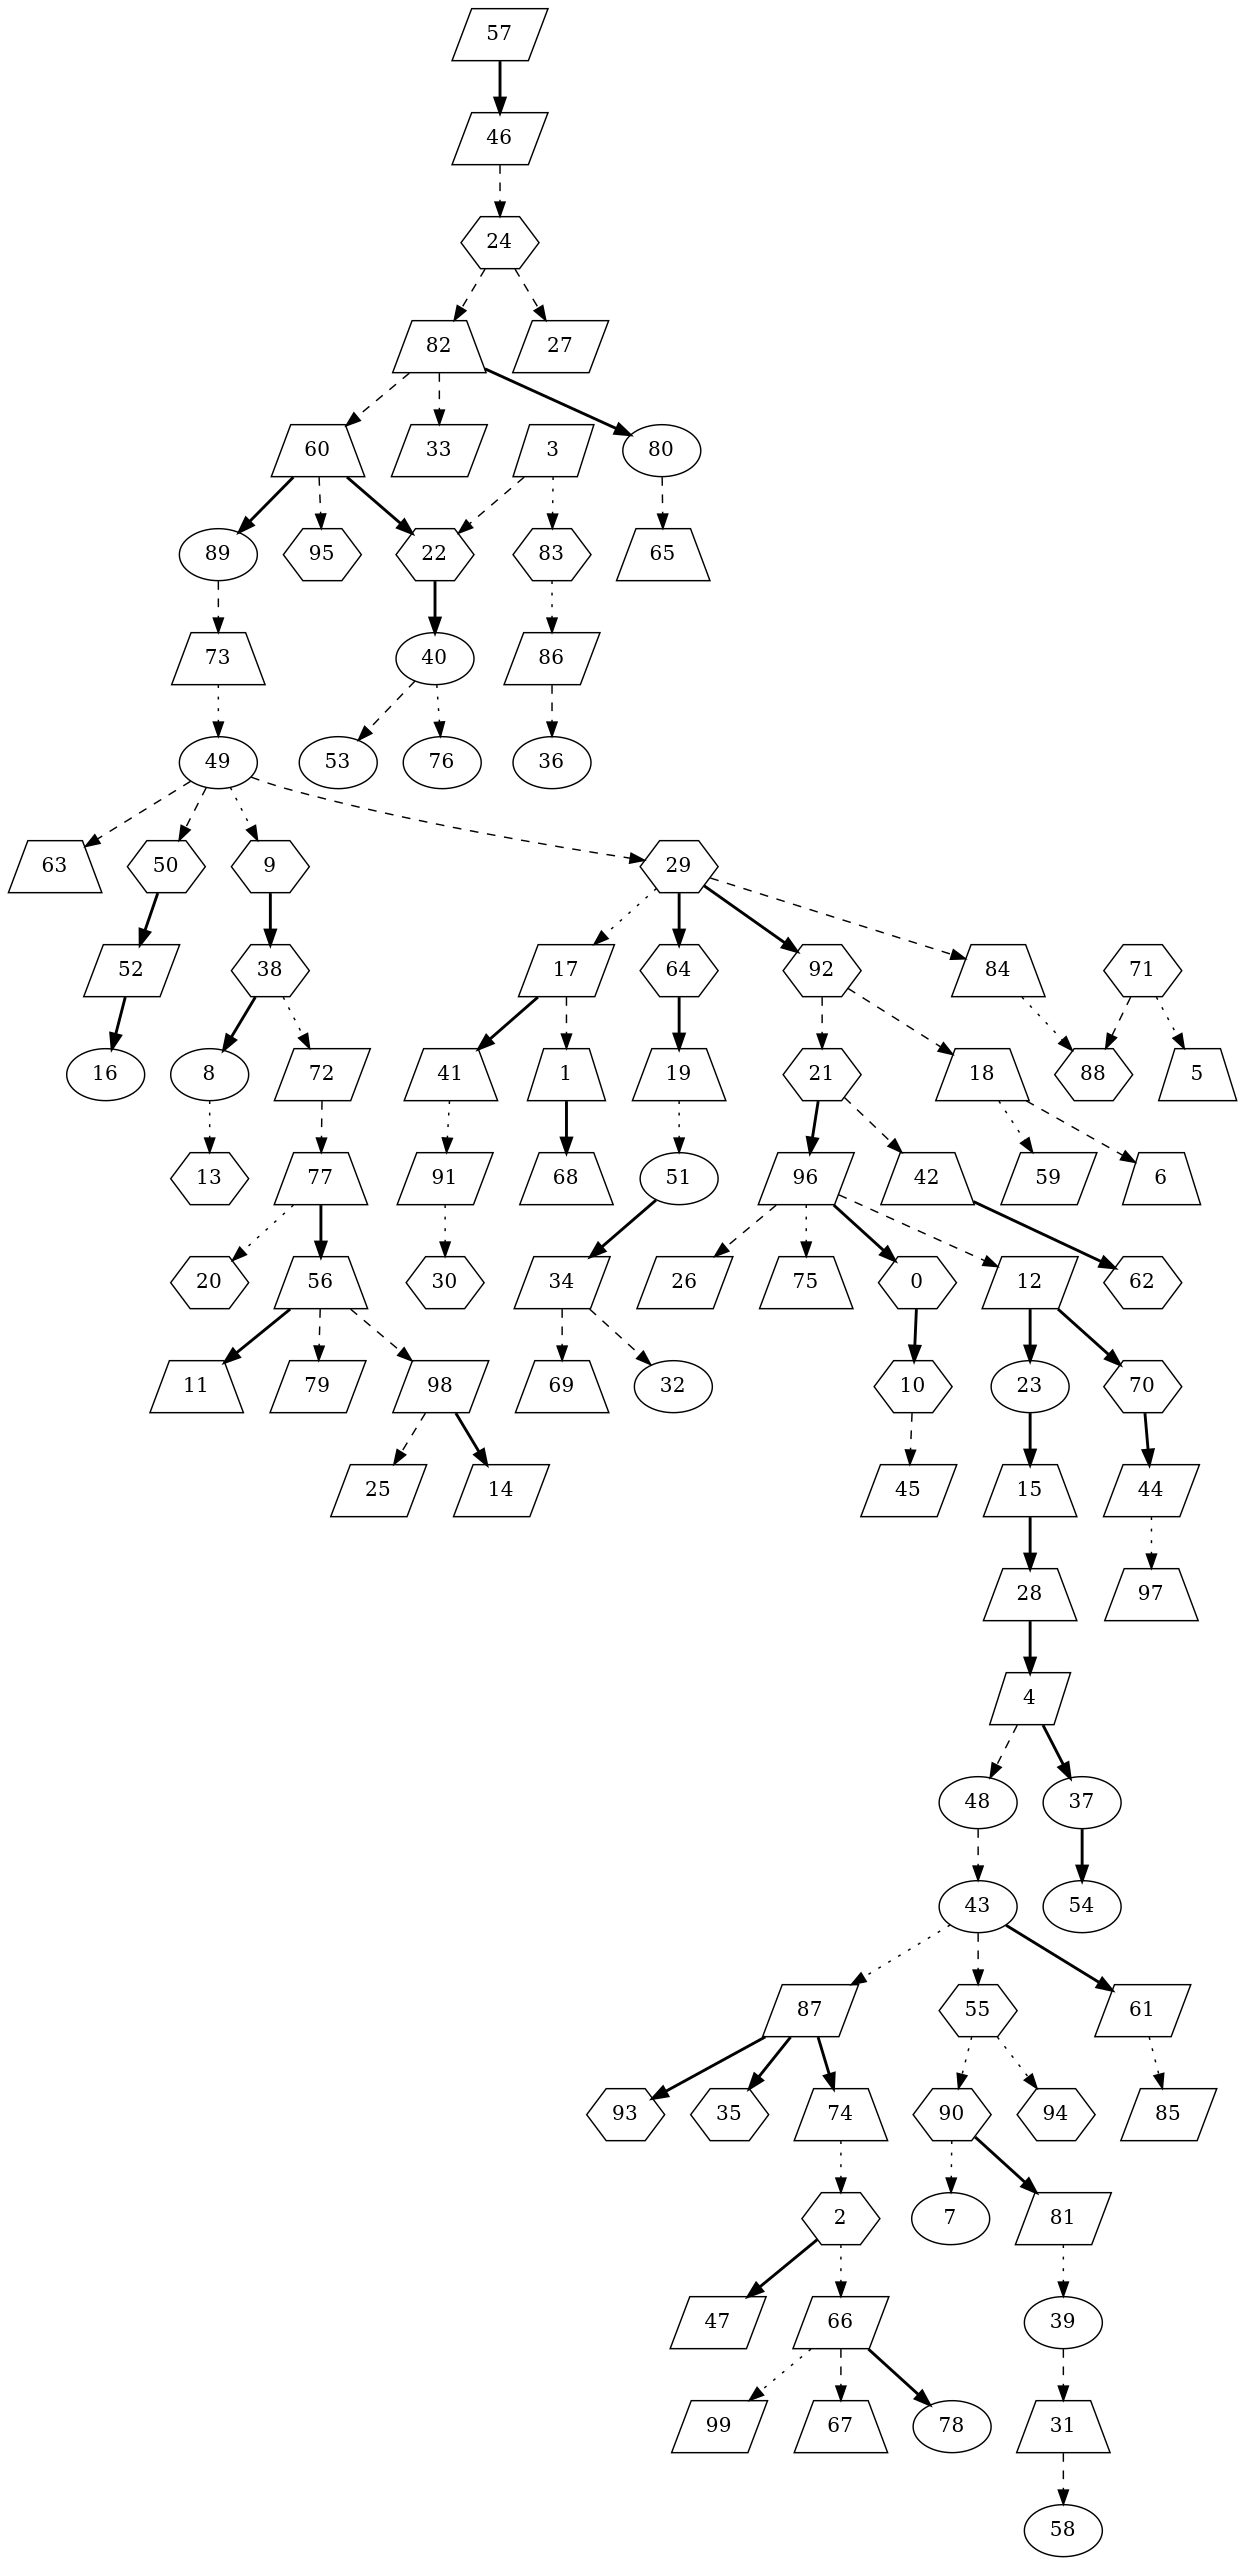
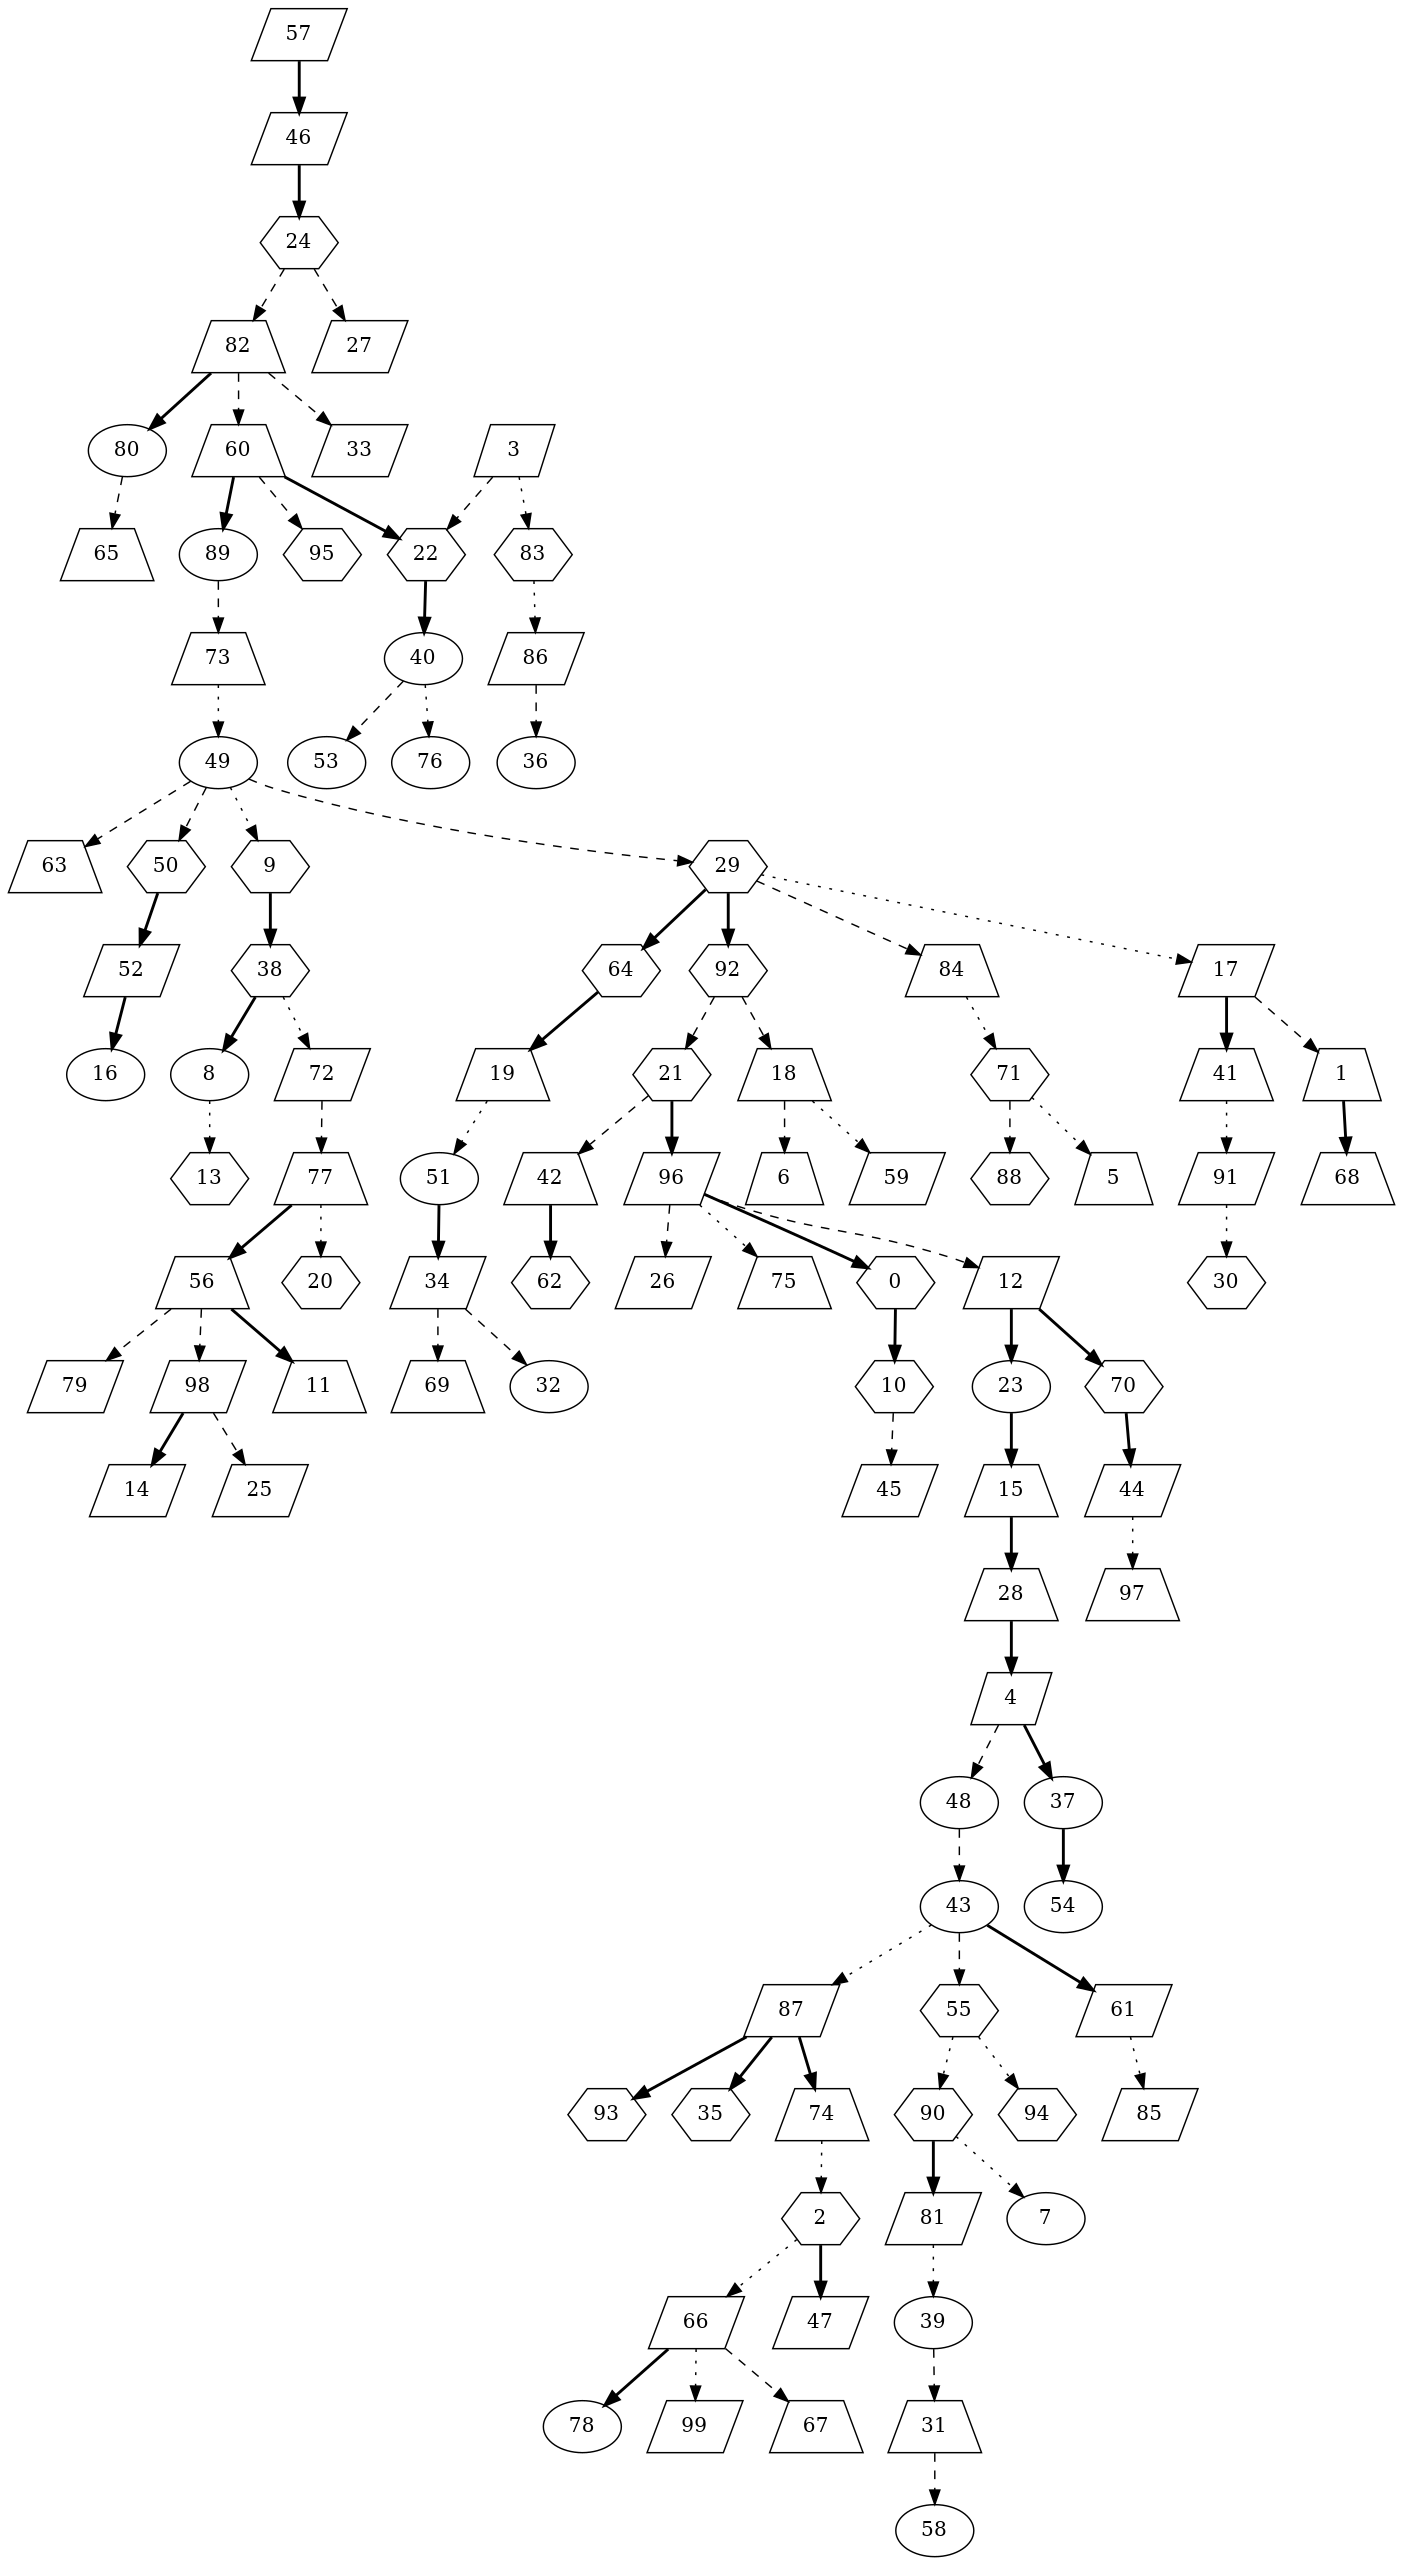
(500, 184) -> (299, 184)
(1042, 1018) -> (977, 1016)
